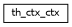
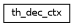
(36, 13) -> (37, 13)
